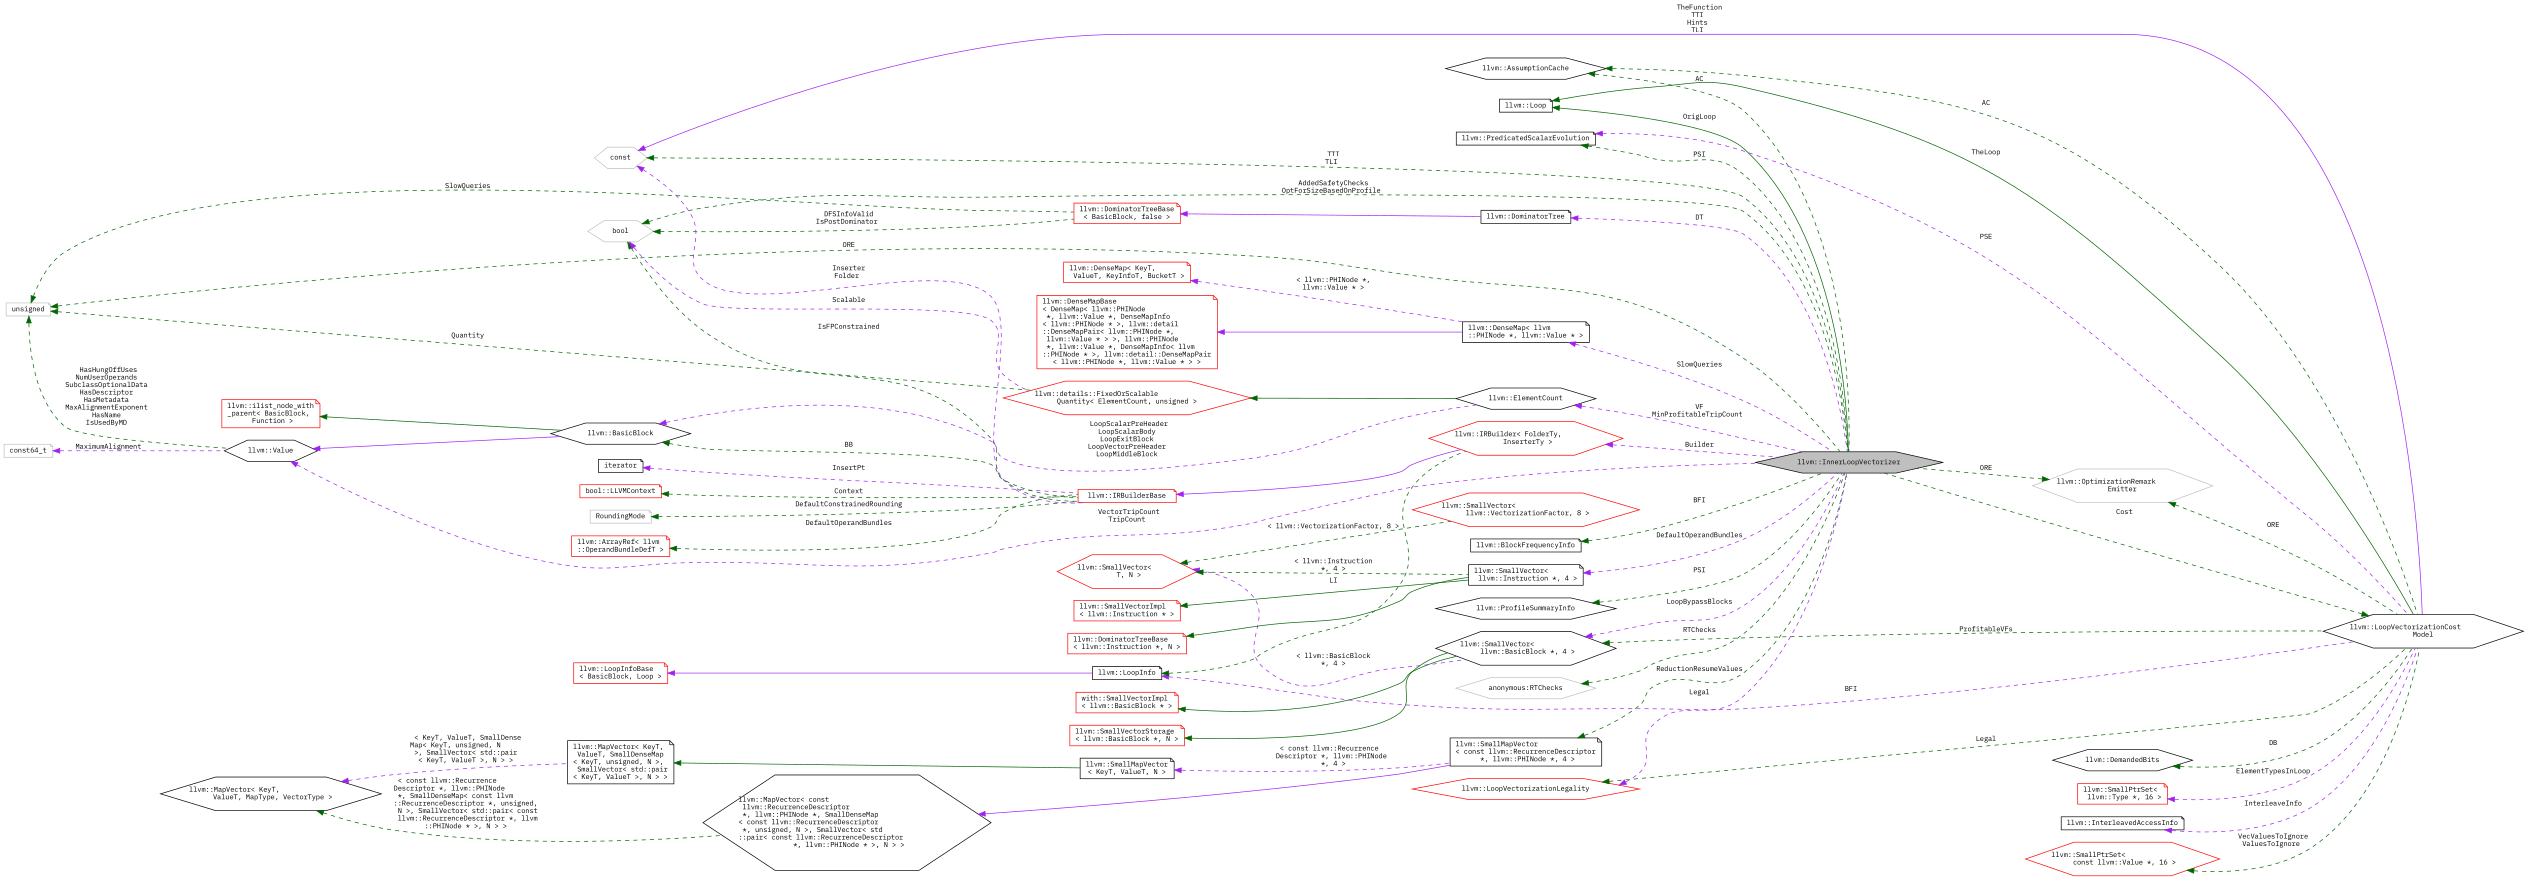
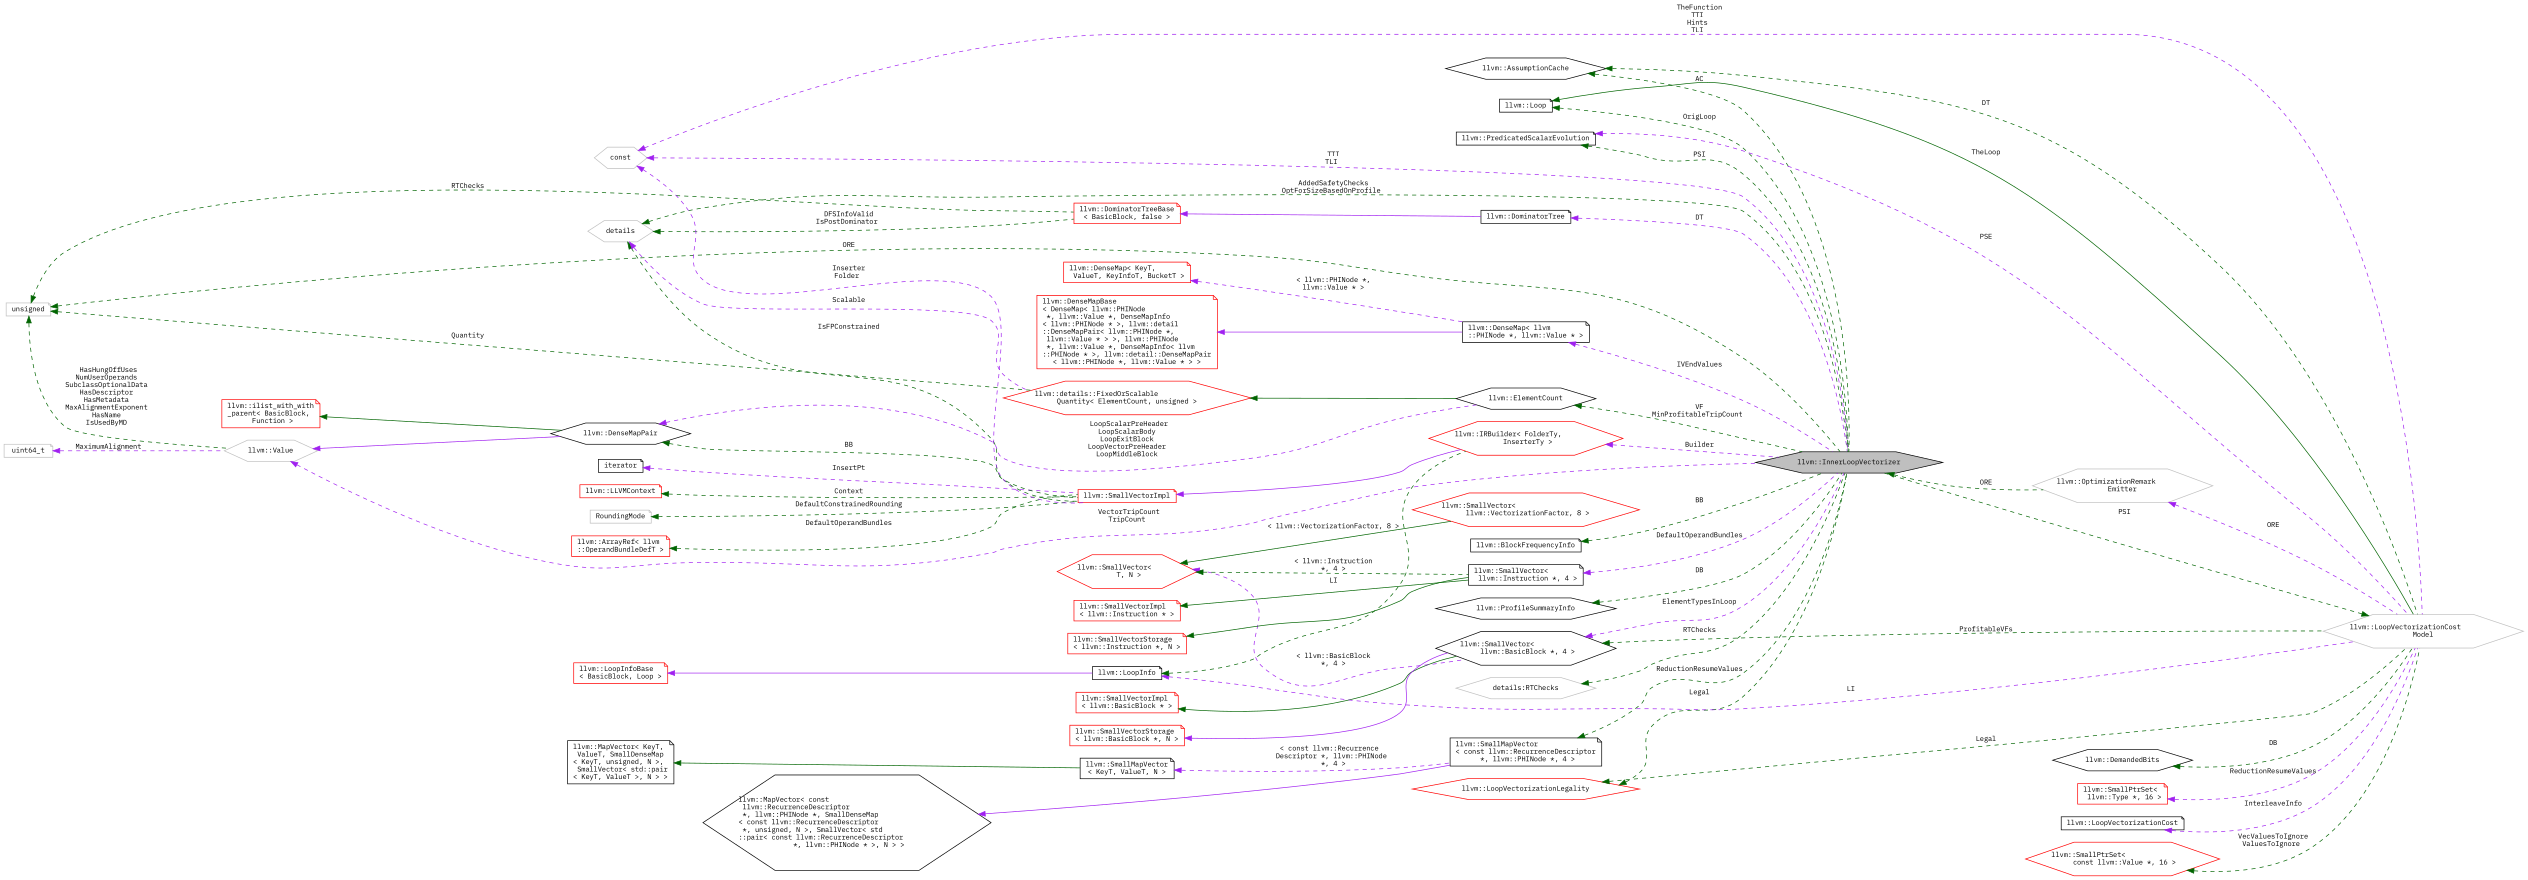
(1732, 34) -> (1732, 34)
(1984, 103) -> (1984, 103)
(1341, 168) -> (1341, 168)
(466, 186) -> (466, 186)
(1786, 203) -> (1786, 203)
(621, 231) -> (621, 231)
(1698, 365) -> (1698, 365)
(271, 414) -> (271, 414)
(1692, 427) -> (1692, 427)
(621, 434) -> (621, 434)
(28, 451) -> (28, 451)
(271, 451) -> (271, 451)
(1980, 474) -> (1968, 488)
(621, 491) -> (621, 491)
(1127, 496) -> (1127, 496)
(1698, 501) -> (1698, 501)
(2123, 512) -> (2123, 512)
(1319, 542) -> (1319, 542)
(2290, 553) -> (2290, 553)
(1698, 571) -> (1698, 571)
(1698, 602) -> (1698, 602)
(2423, 631) -> (2423, 631)
(1127, 644) -> (1127, 644)
(1771, 665) -> (1771, 665)
(1526, 688) -> (1526, 688)
(1849, 689) -> (1849, 689)
(1127, 703) -> (1127, 703)
(1340, 732) -> (1340, 732)
(2271, 772) -> (2271, 772)
(271, 794) -> none
(2123, 823) -> (2123, 823)
